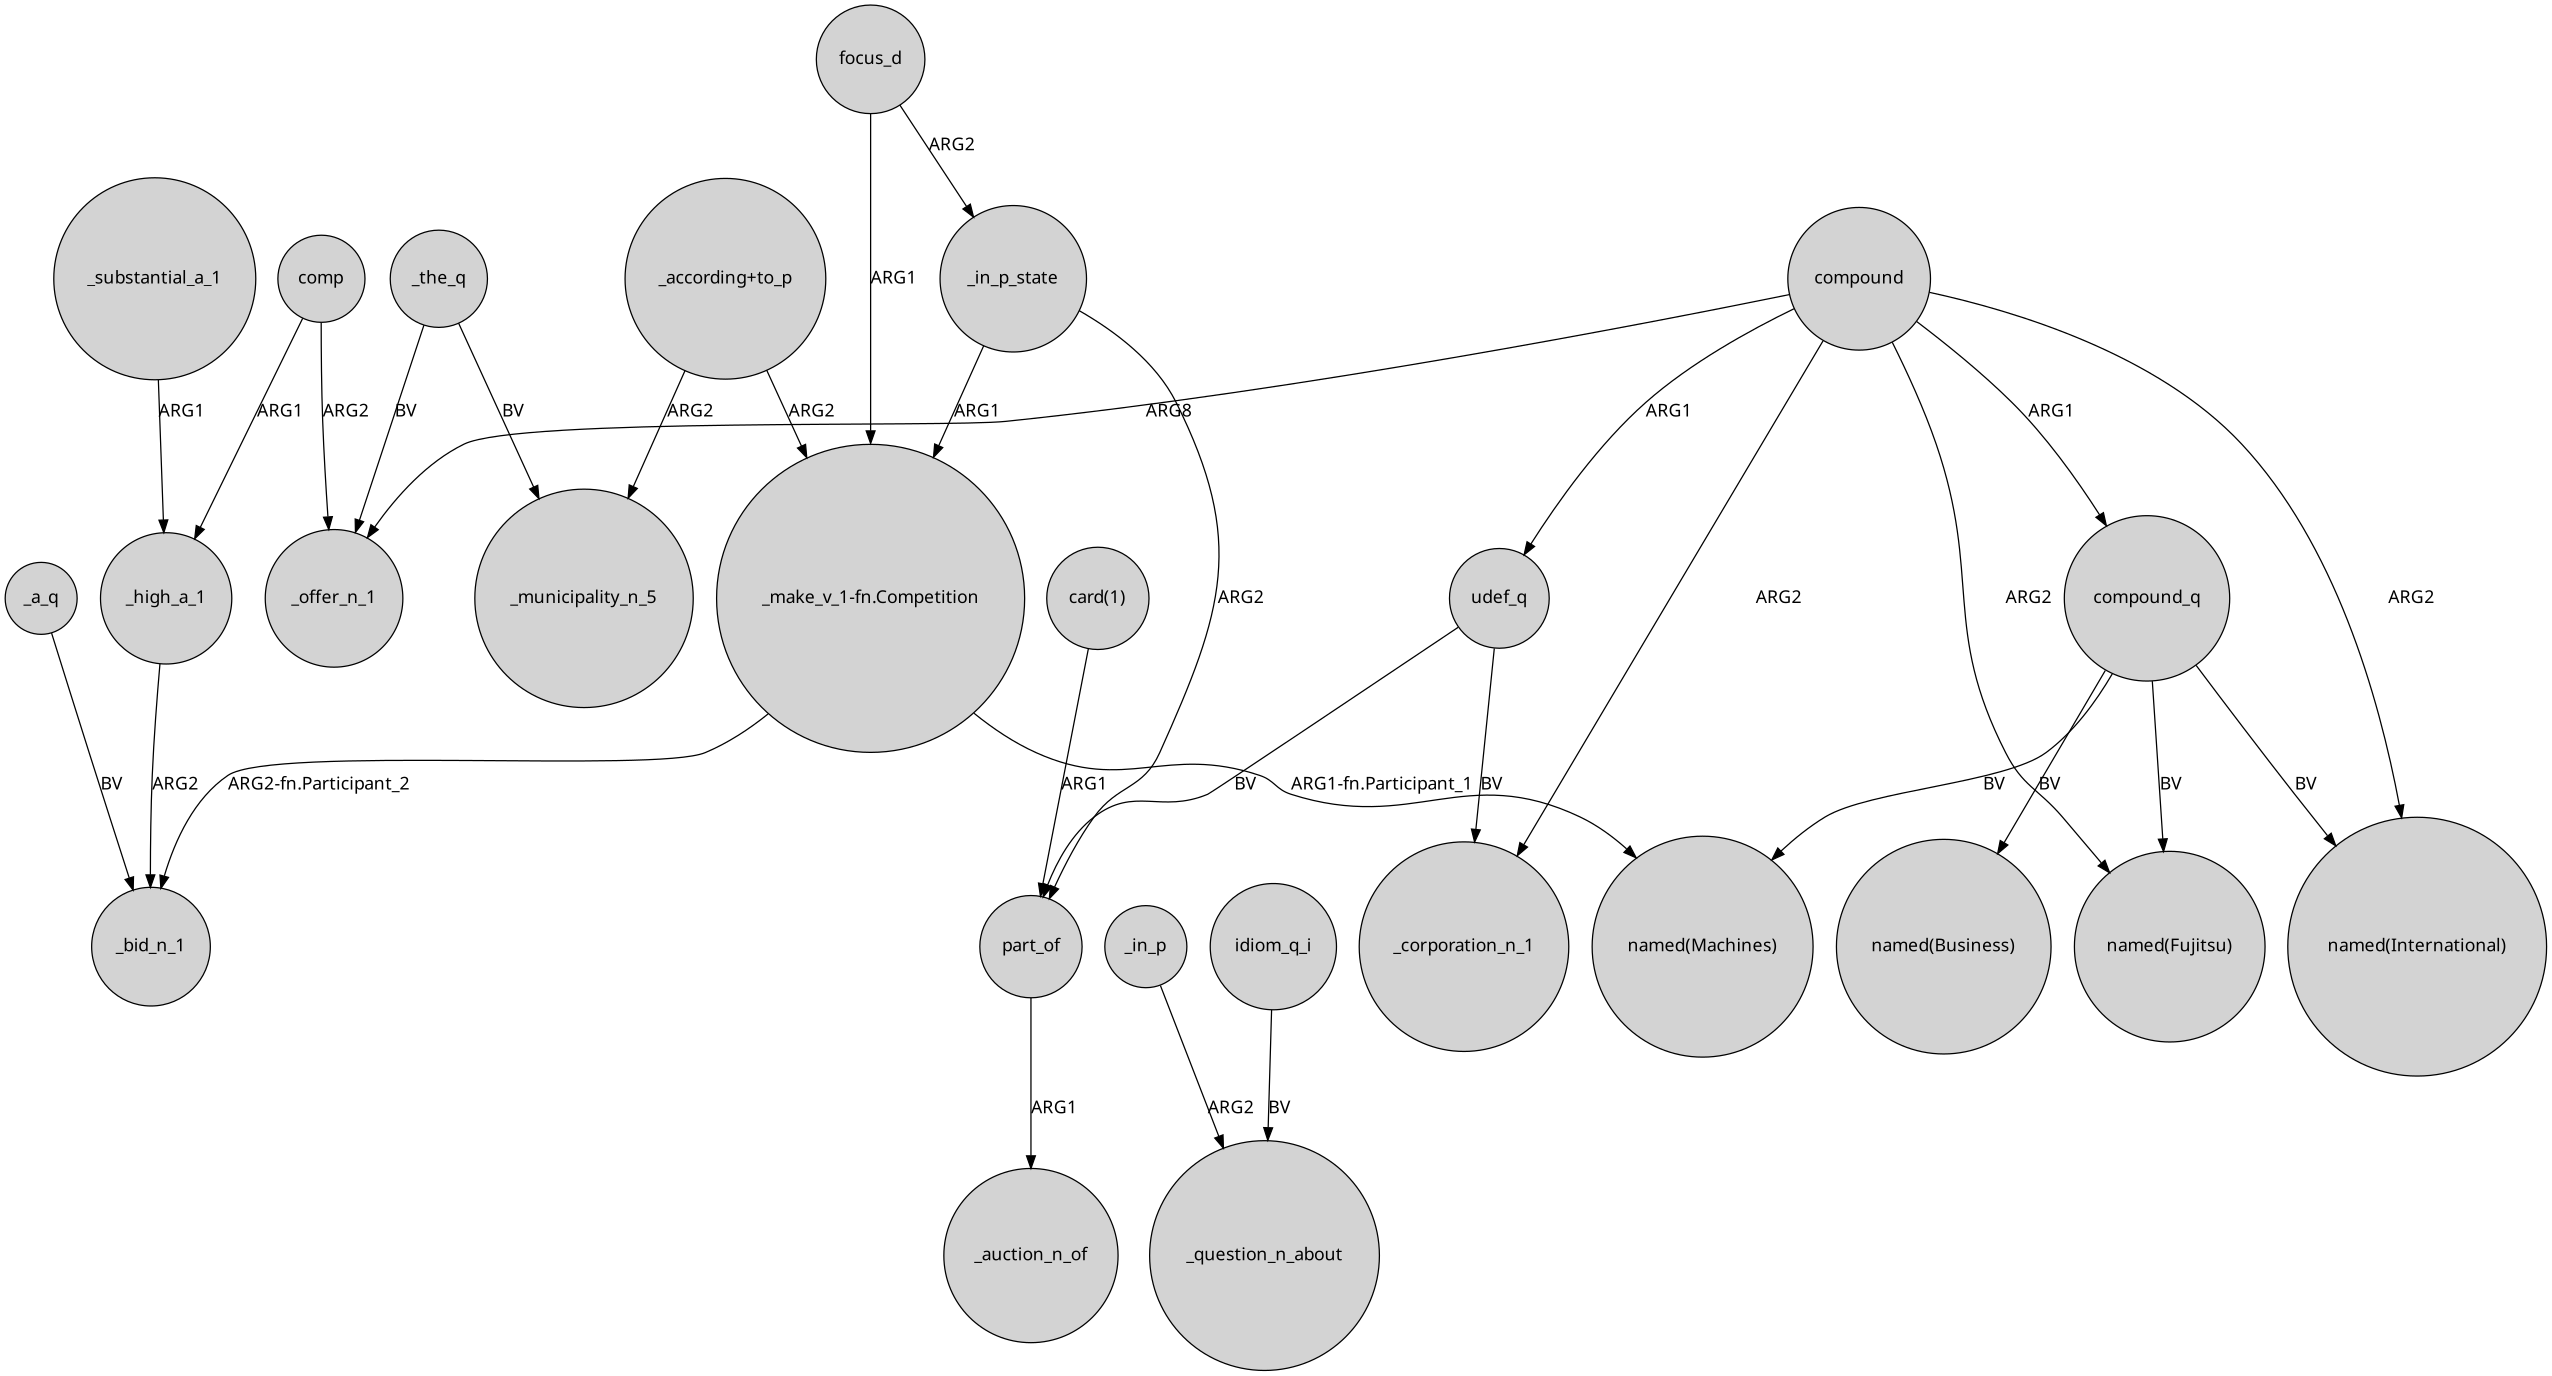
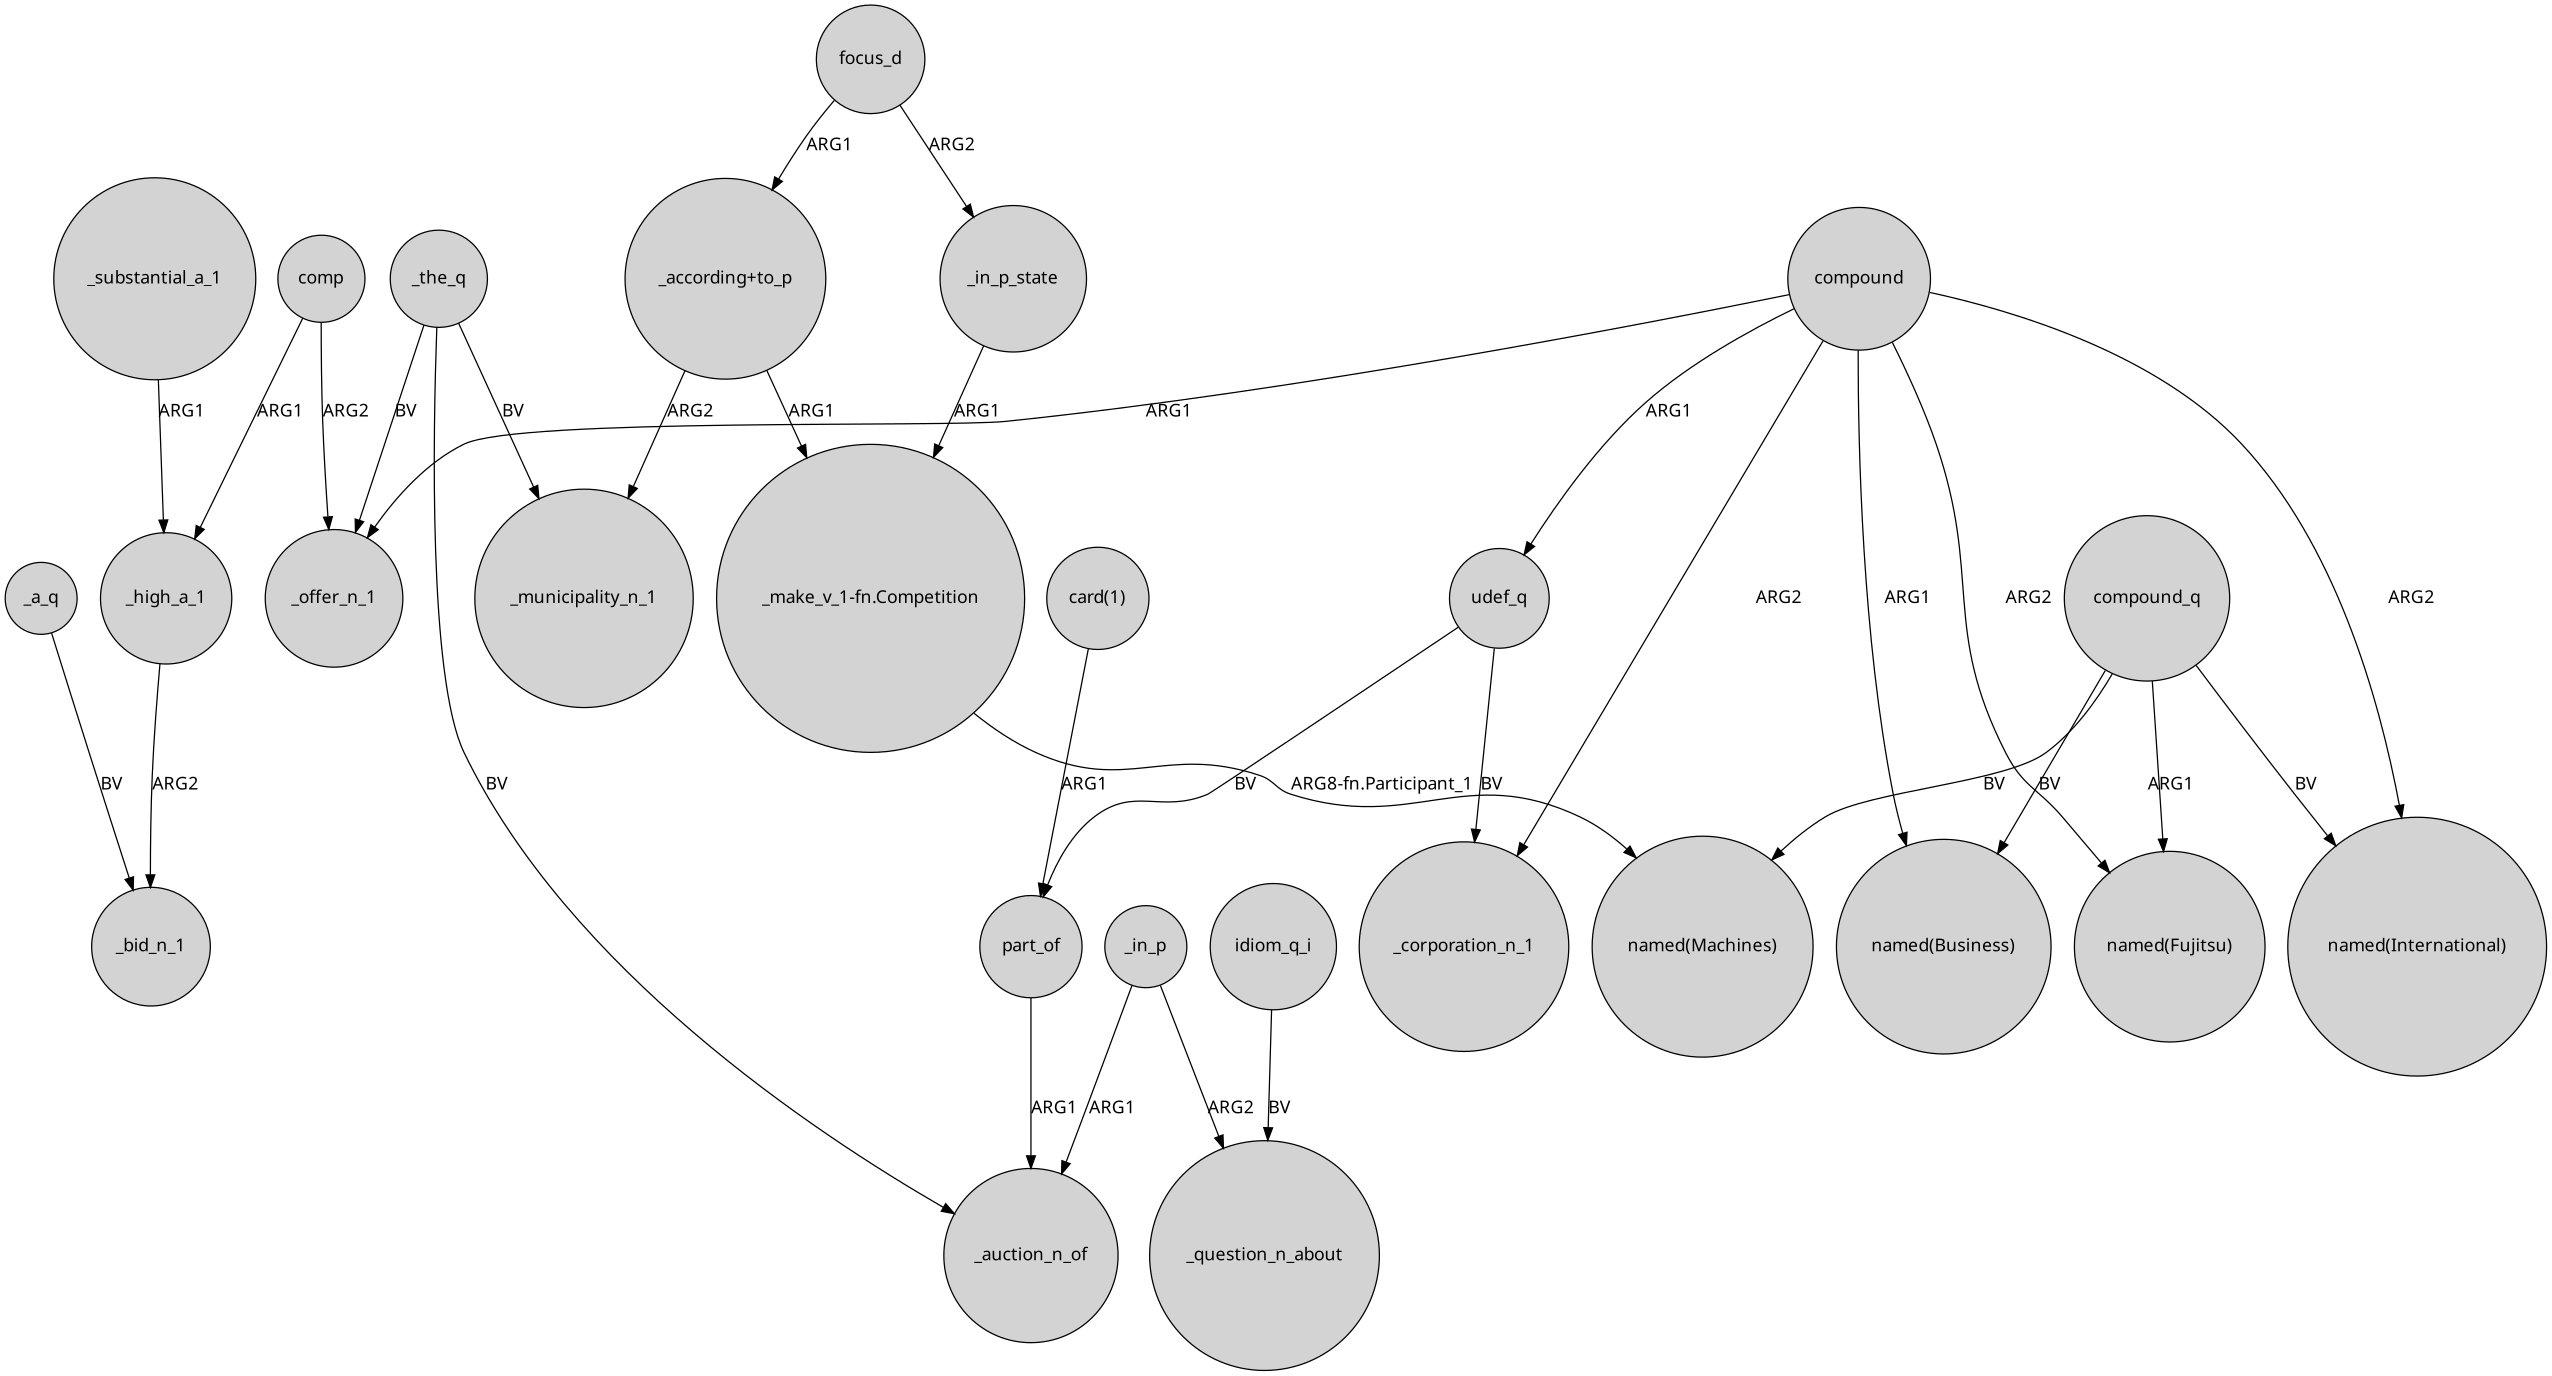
(871, 272) -> (805, 138)
(2018, 409) -> (1867, 593)
(812, 412) -> (812, 412)
(1169, 412) -> (1169, 412)
(584, 598) -> (584, 598)
(1214, 598) -> none
(443, 760) -> none
(1383, 785) -> (1383, 785)
(2171, 785) -> (2171, 785)
none -> (527, 855)
none -> (1099, 1074)
